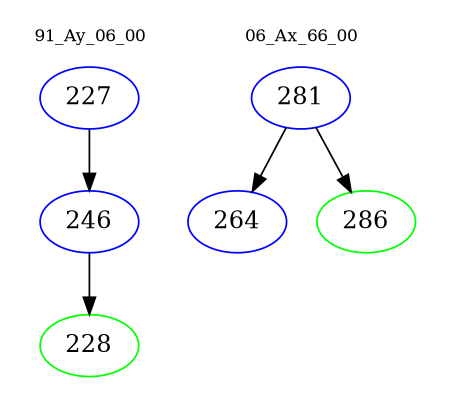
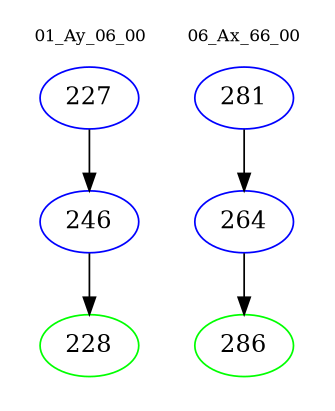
(90, 37) -> (90, 37)
(329, 152) -> (244, 275)
